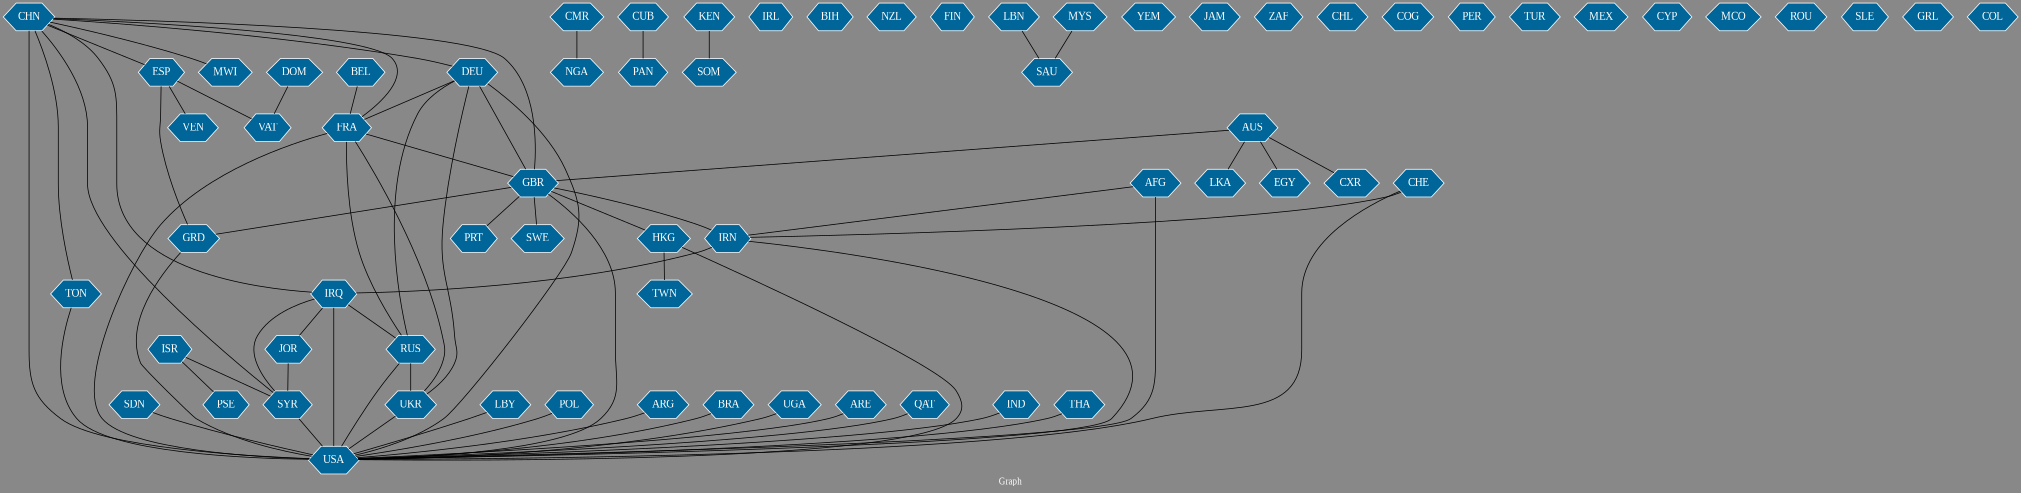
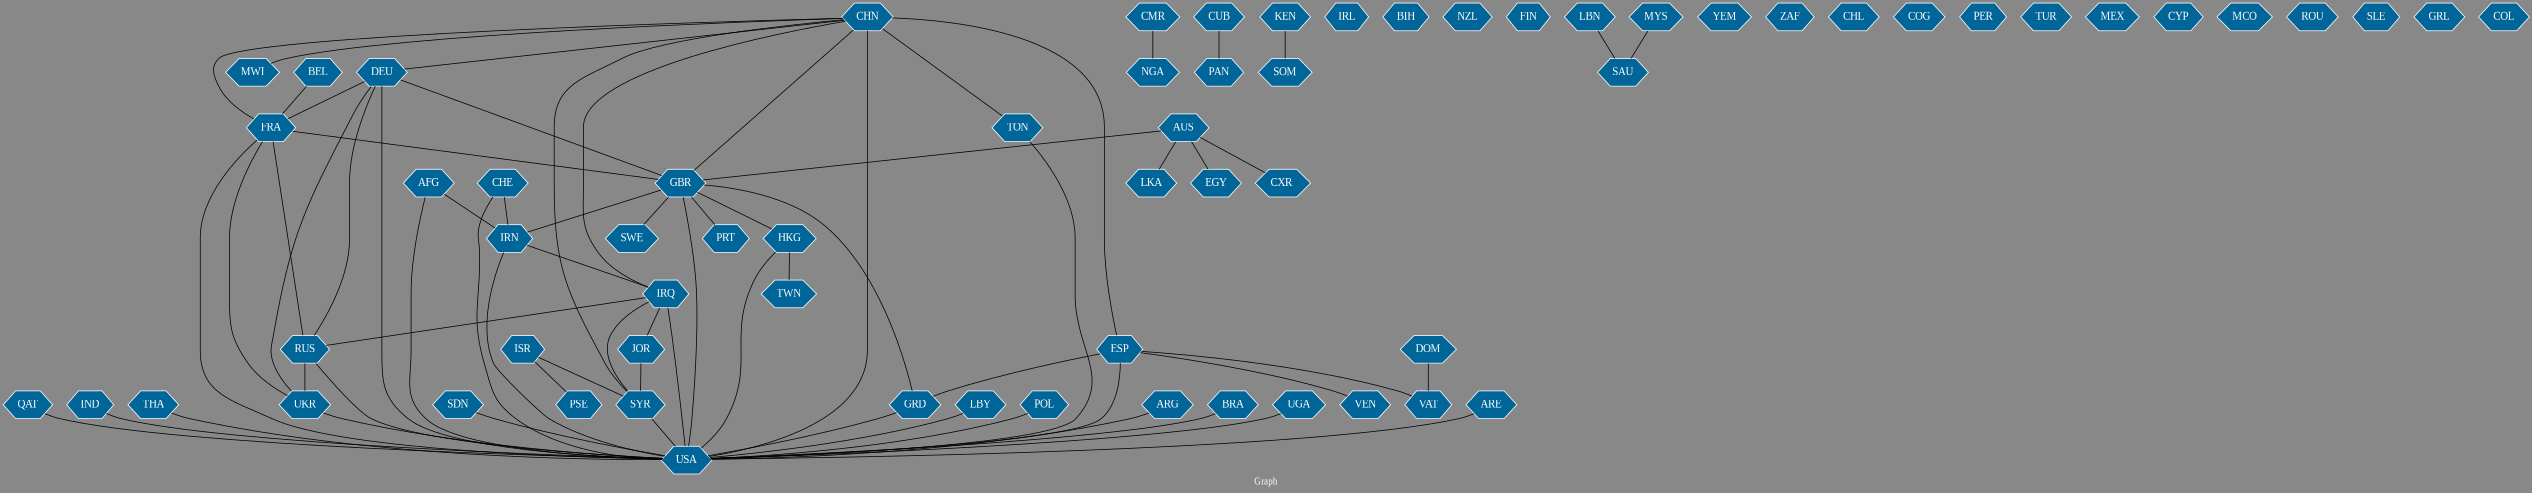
(1215, 17) -> none
none -> (937, 446)
